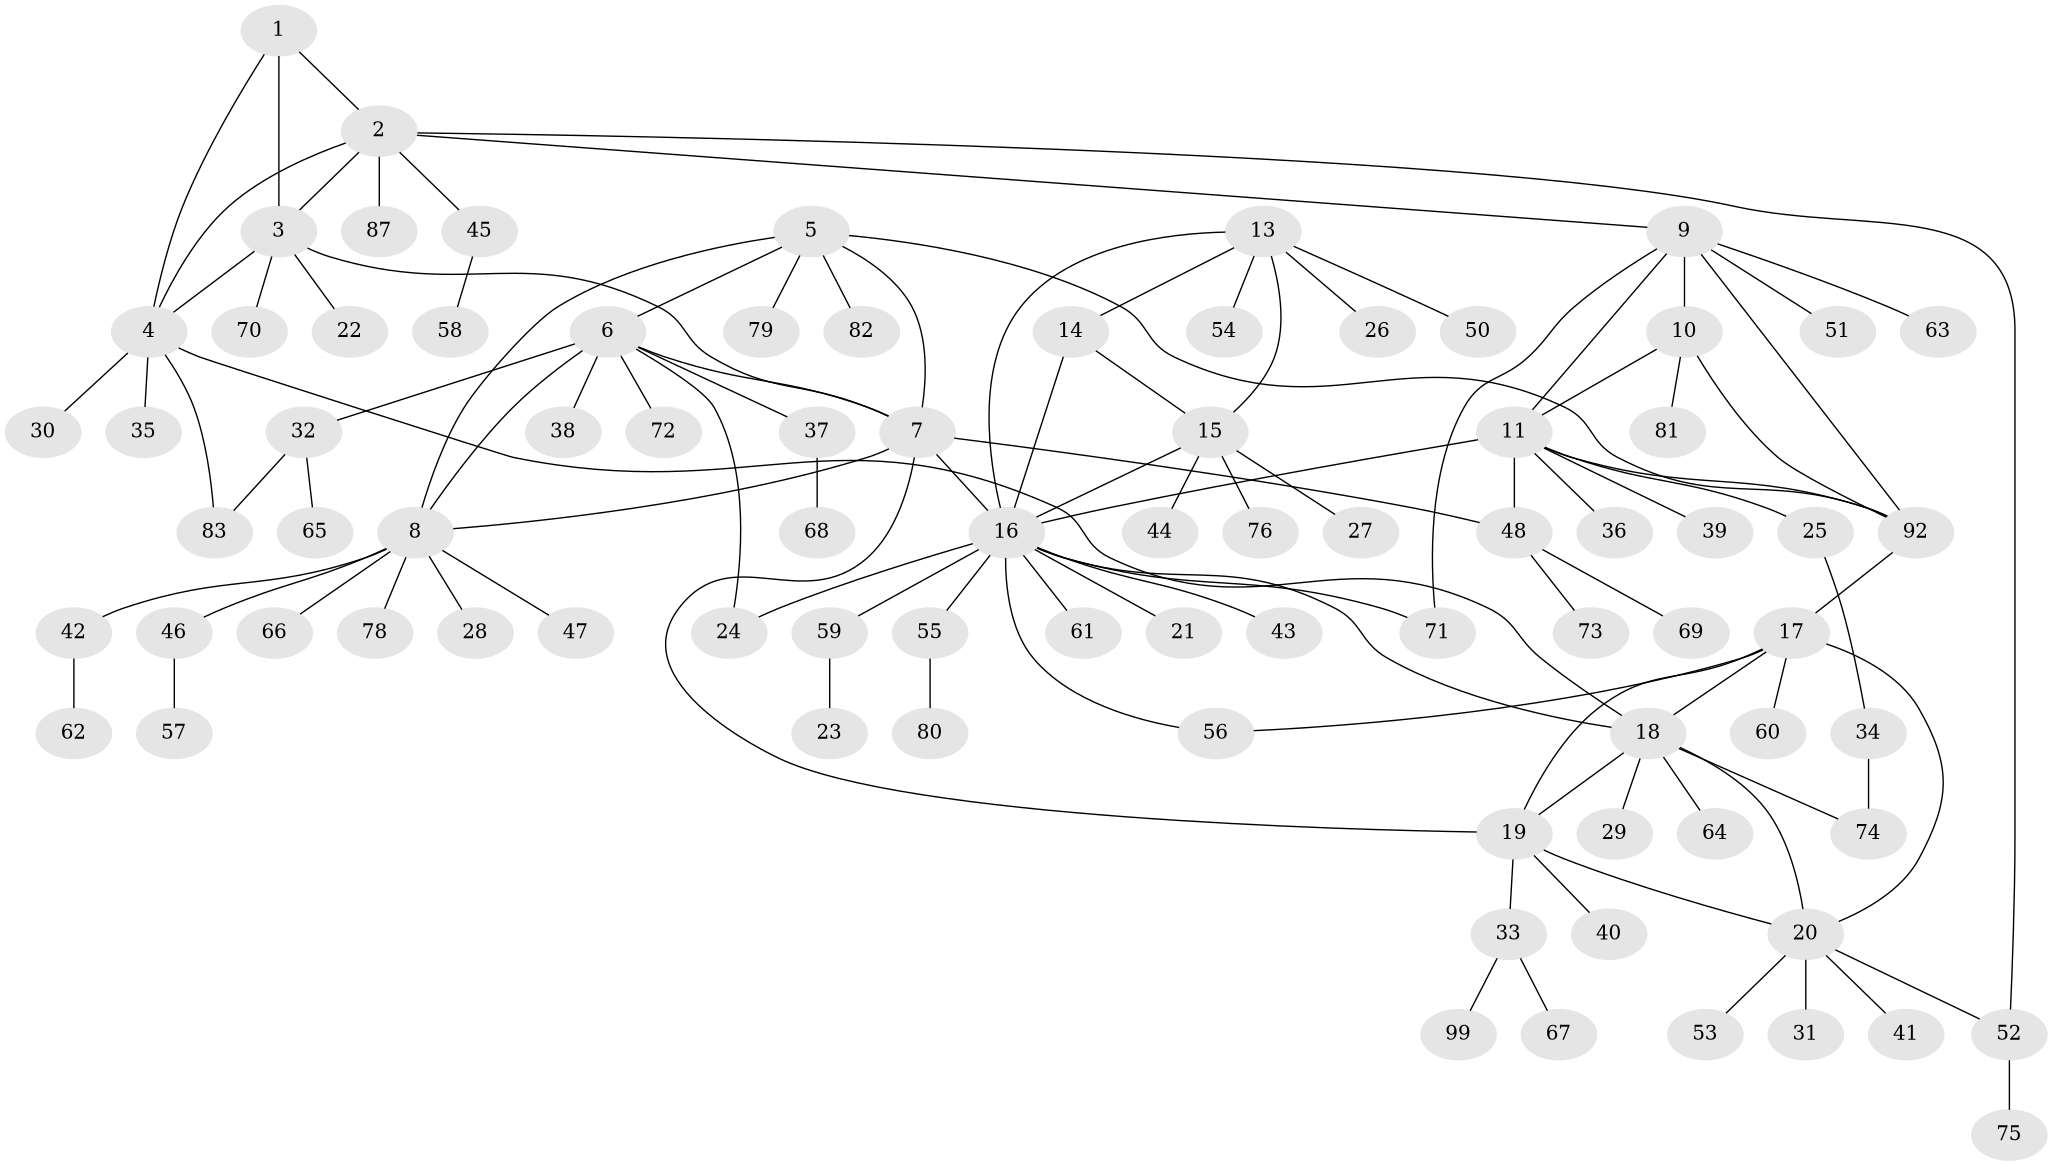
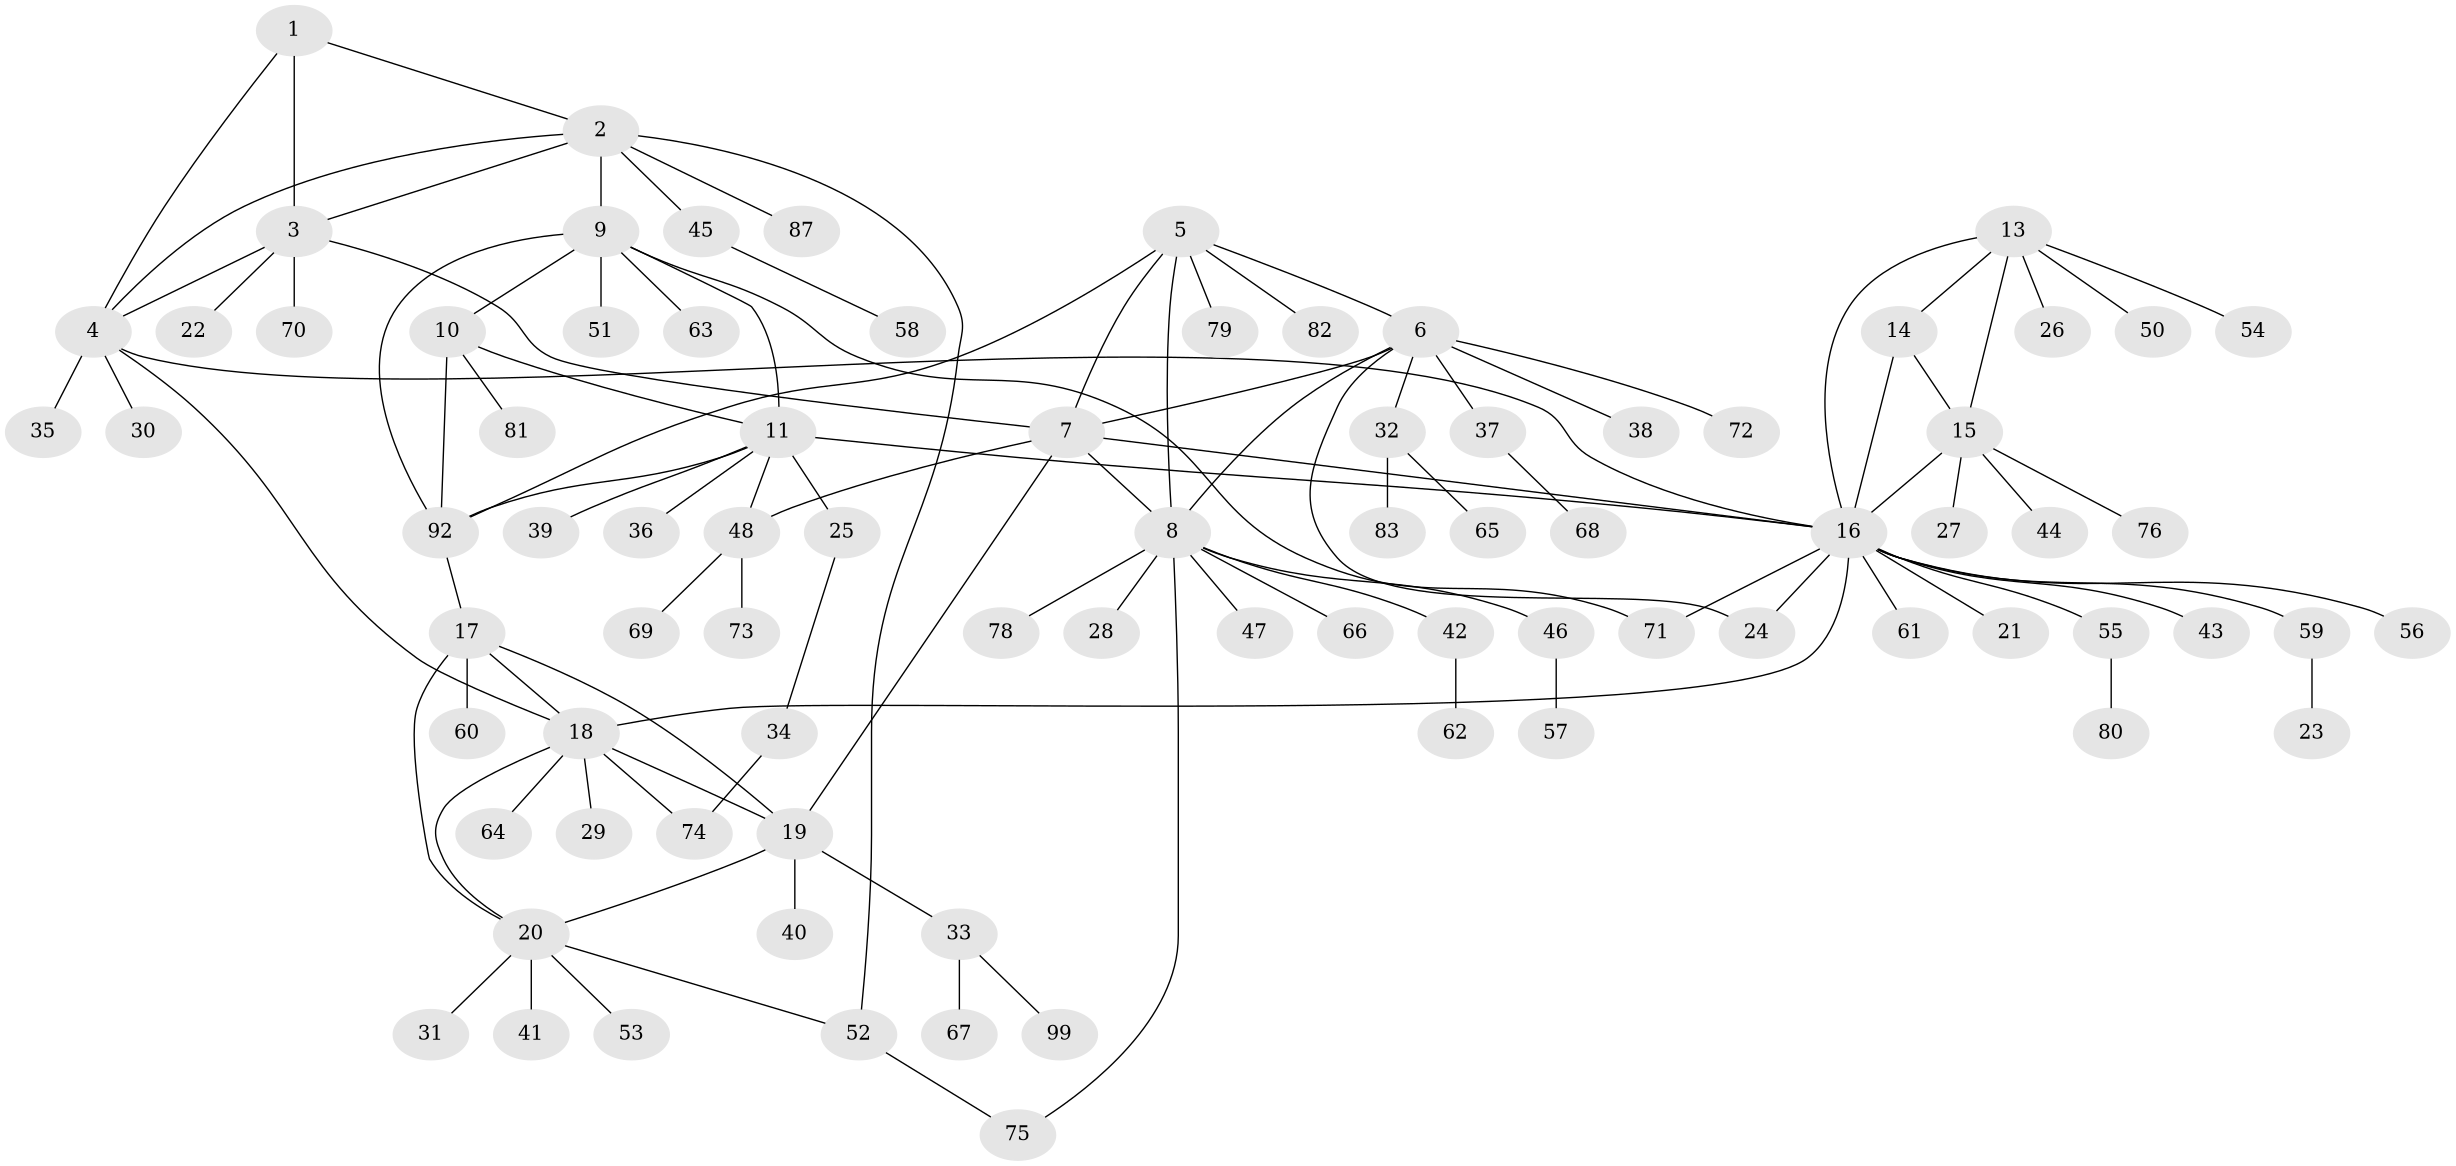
(200, 427) -> (984, 360)
(1537, 703) -> none
none -> (1178, 864)
